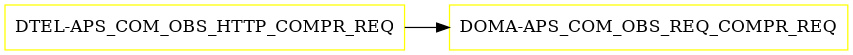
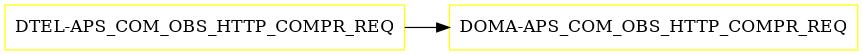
(649, 27) -> (654, 27)
